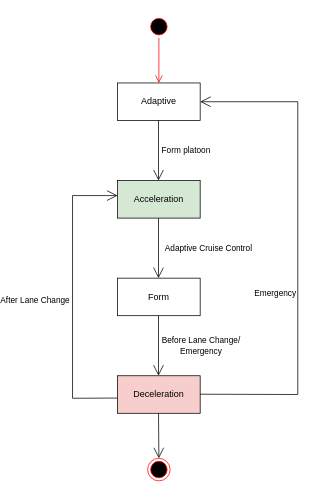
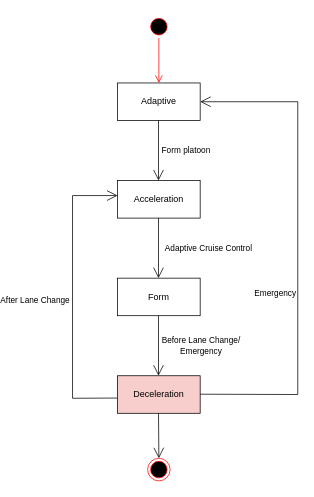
(159, 199) -> (159, 199)
